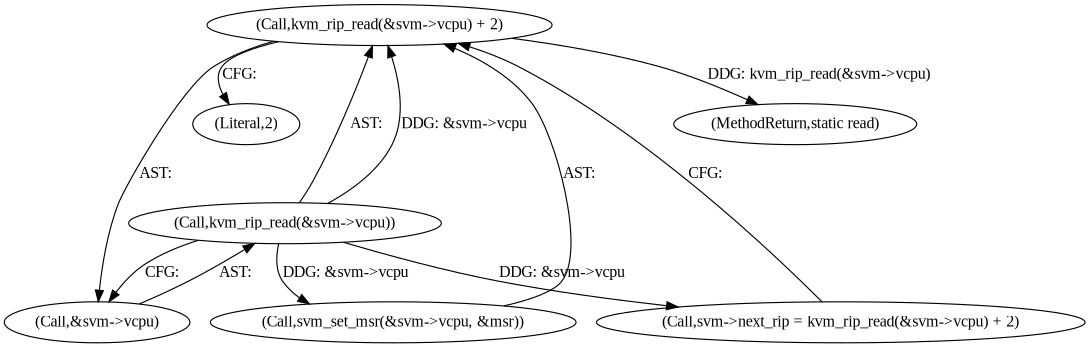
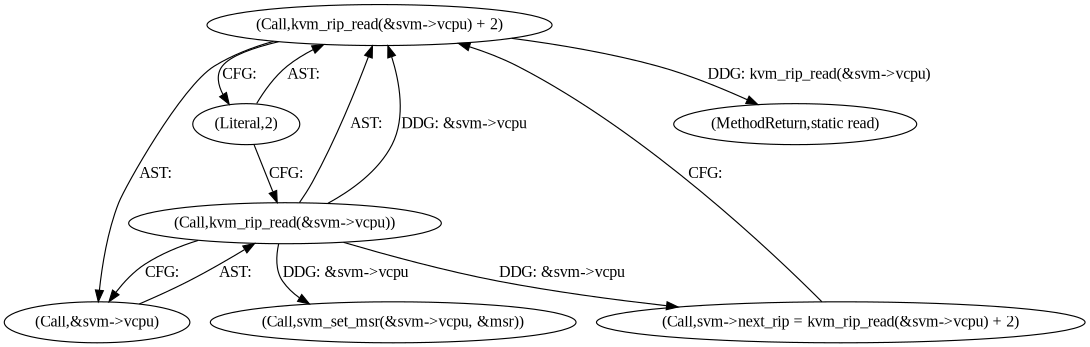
none -> (263, 168)
(561, 175) -> (281, 72)
